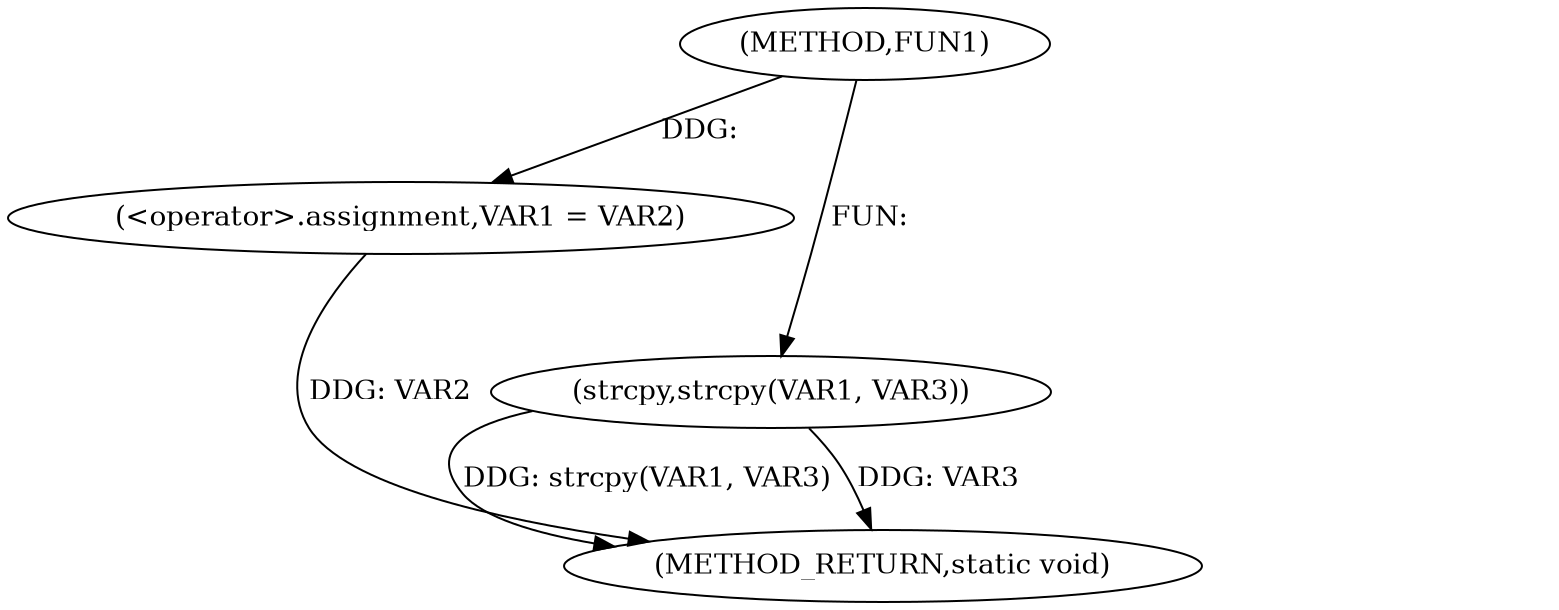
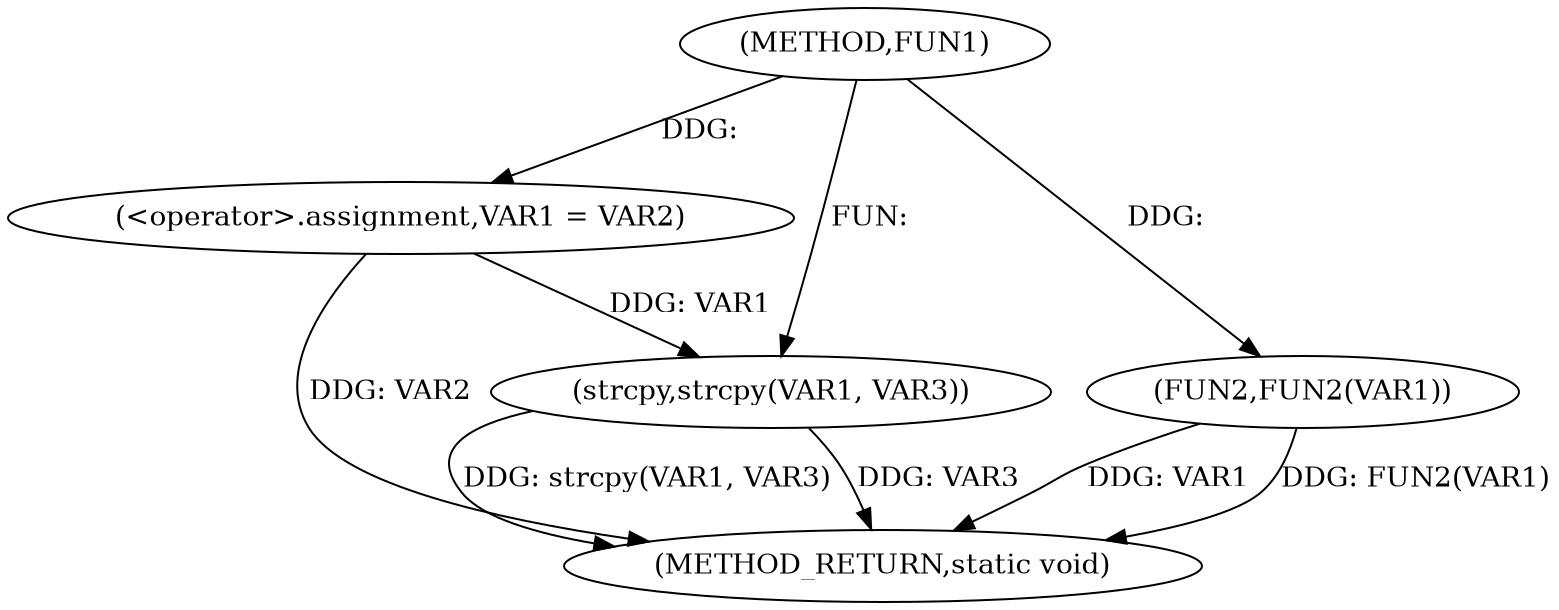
none -> (577, 301)
none -> (1303, 392)
